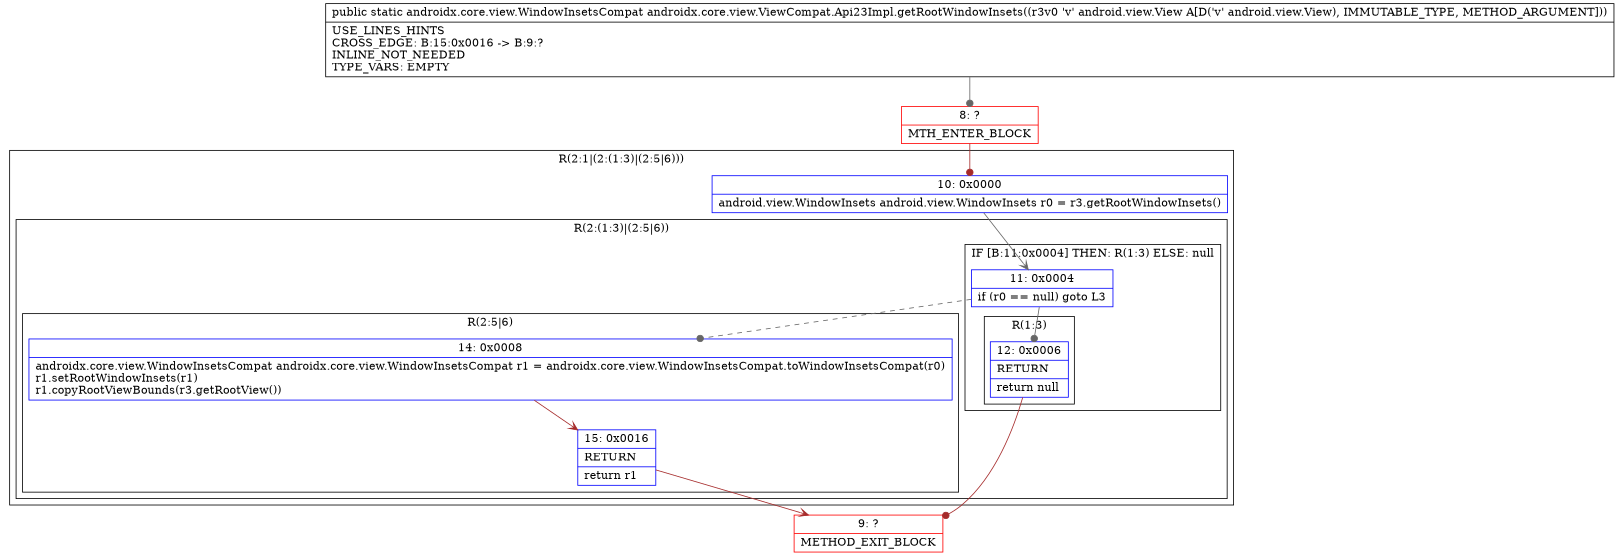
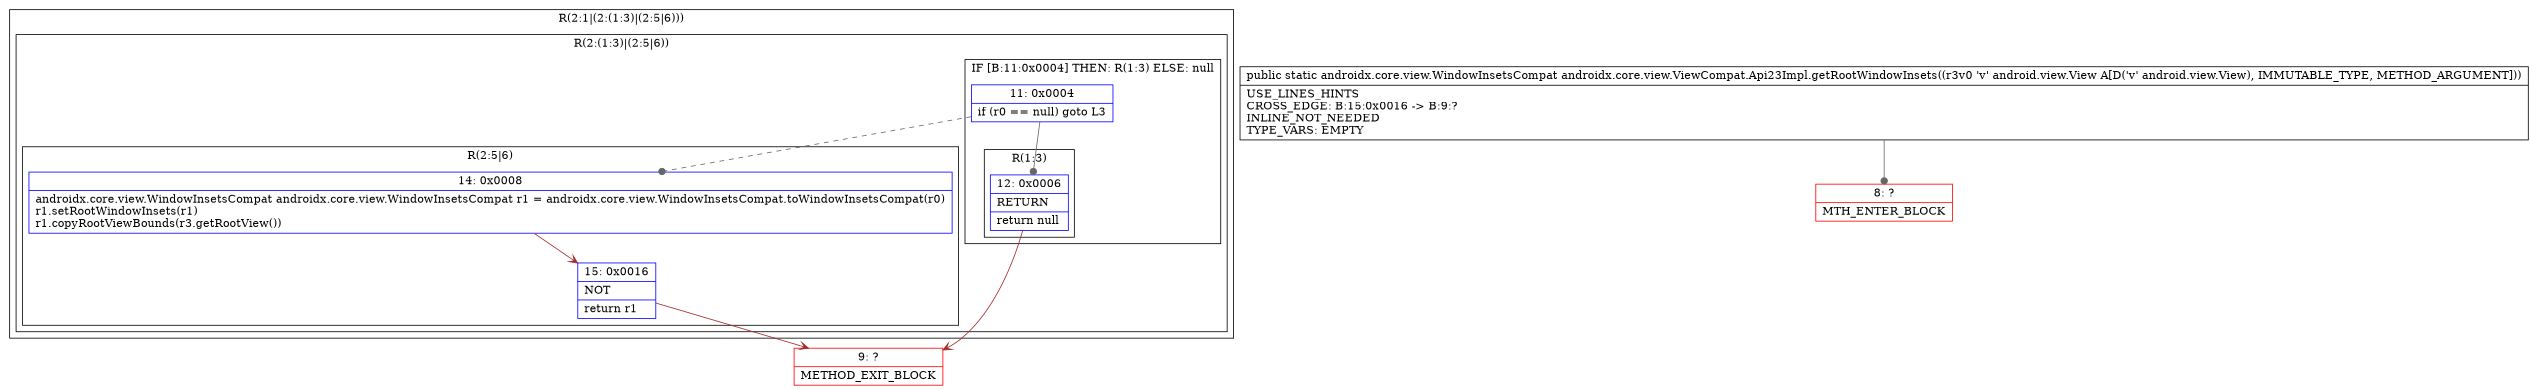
(970, 194) -> none
(610, 457) -> (597, 290)
(996, 462) -> (996, 295)
